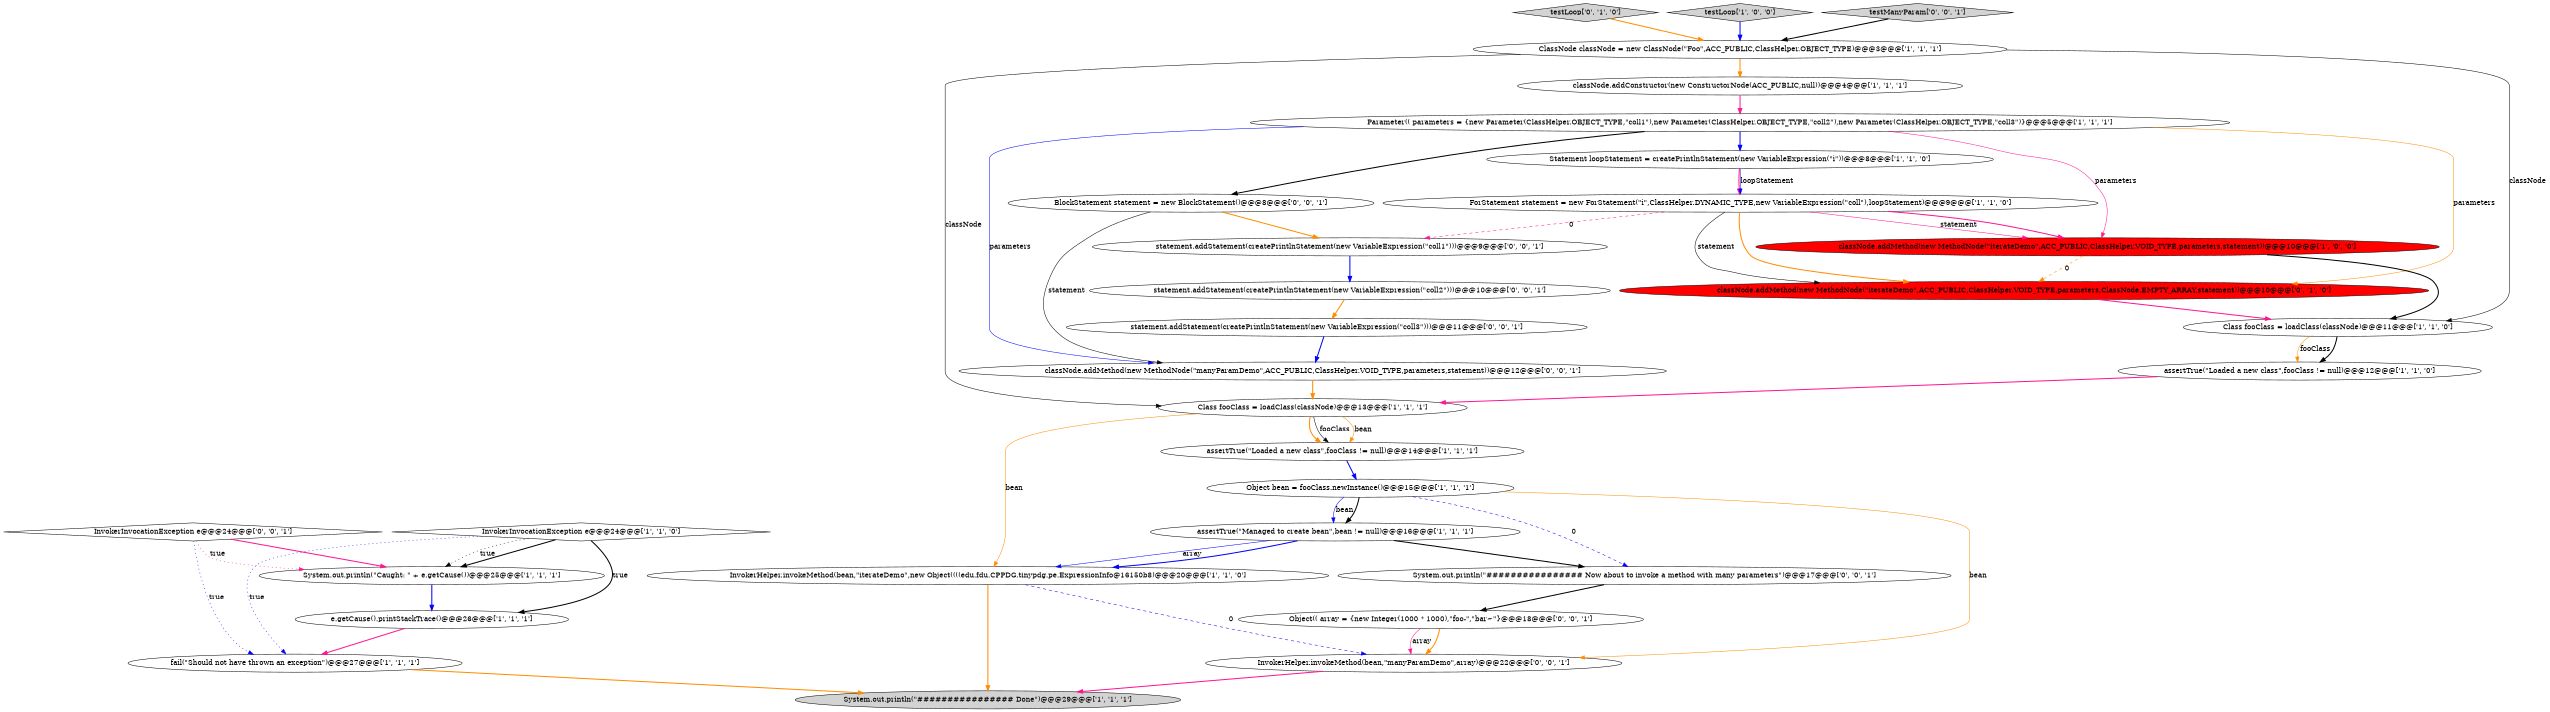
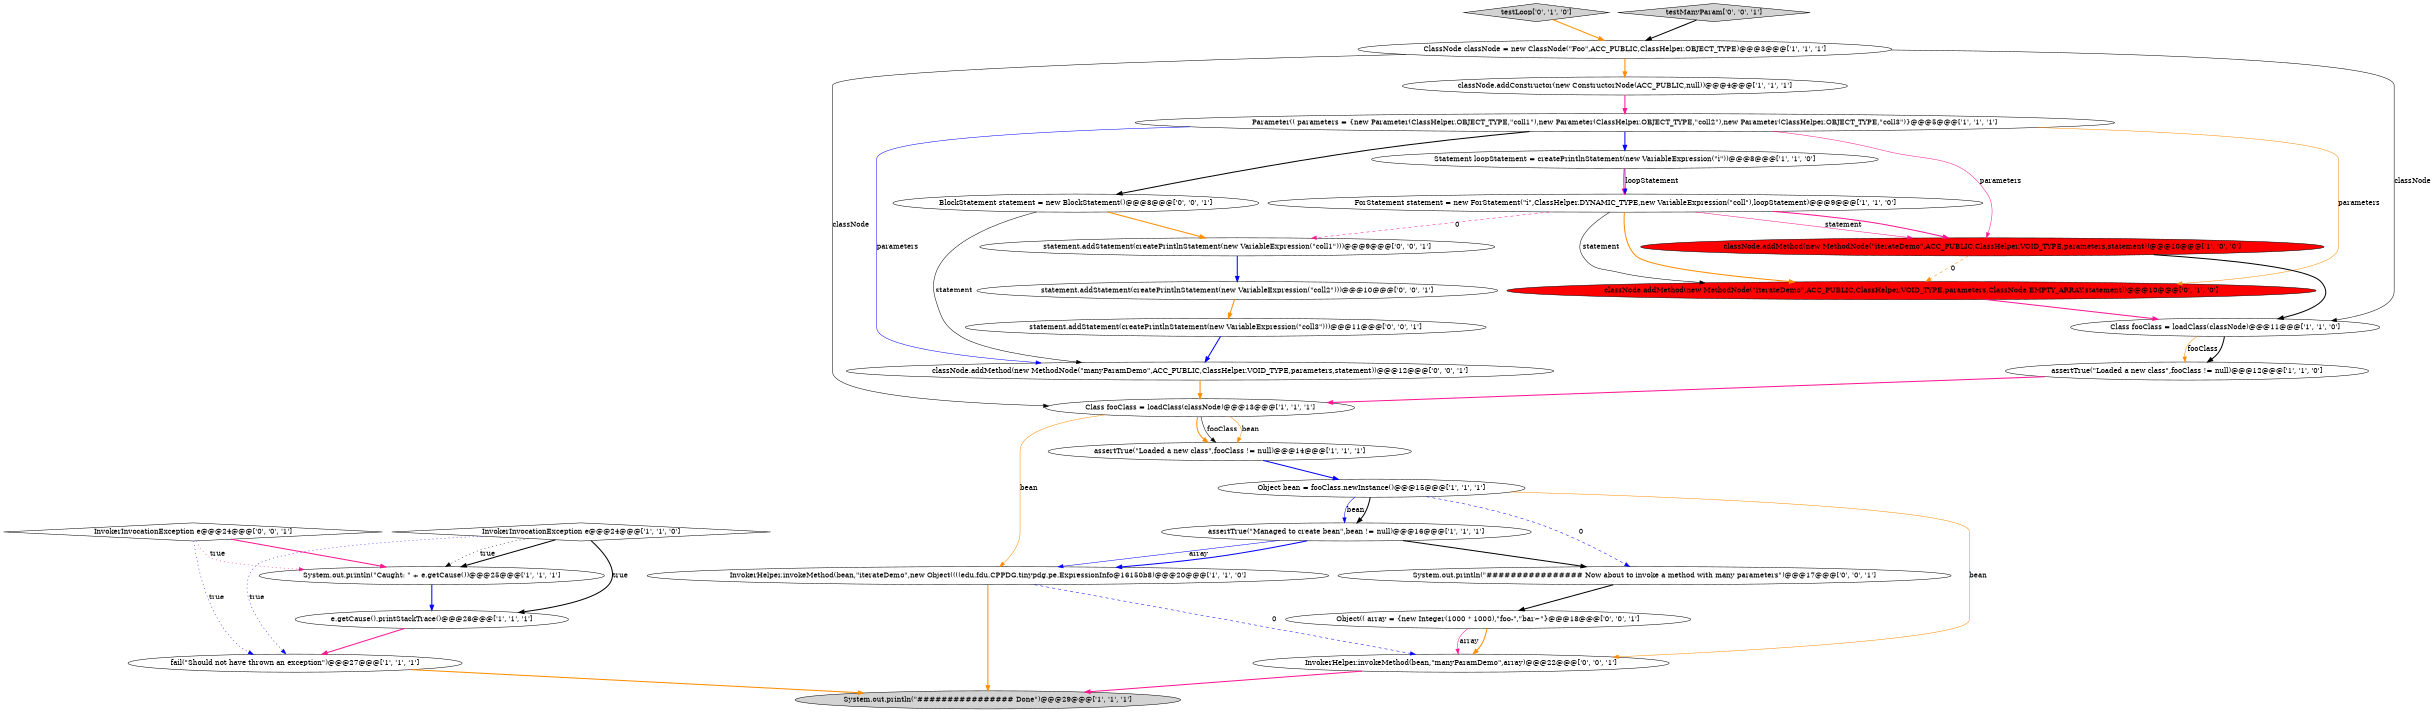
(1740, 13) -> none
